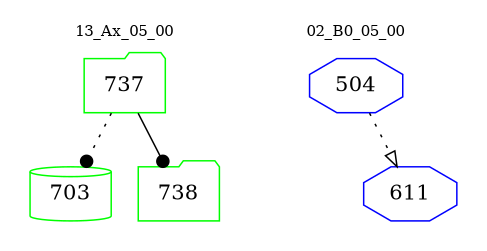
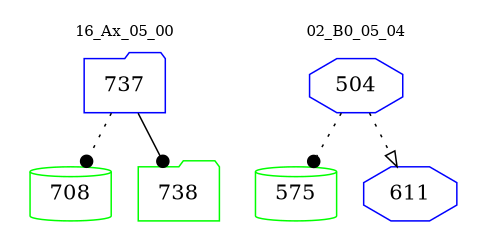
(125, 32) -> (125, 32)
(356, 32) -> (356, 32)
(125, 86) -> (125, 86)
(71, 194) -> (71, 194)
none -> (296, 194)
